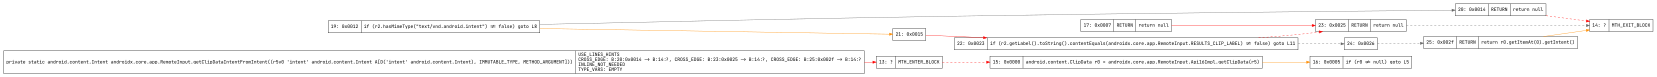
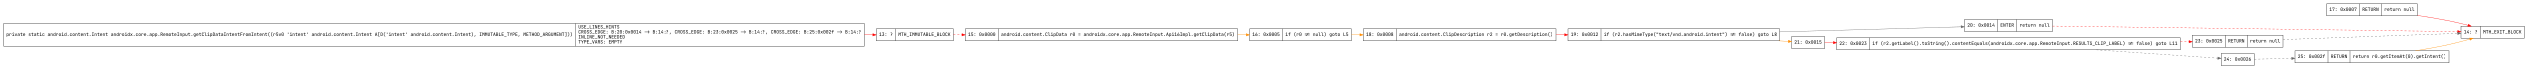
(1499, 10) -> (2007, 25)
(1242, 26) -> (2443, 20)
none -> (1460, 35)
(919, 62) -> (924, 35)
